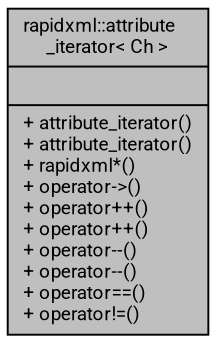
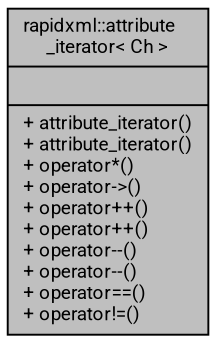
(80, 166) -> (79, 166)
